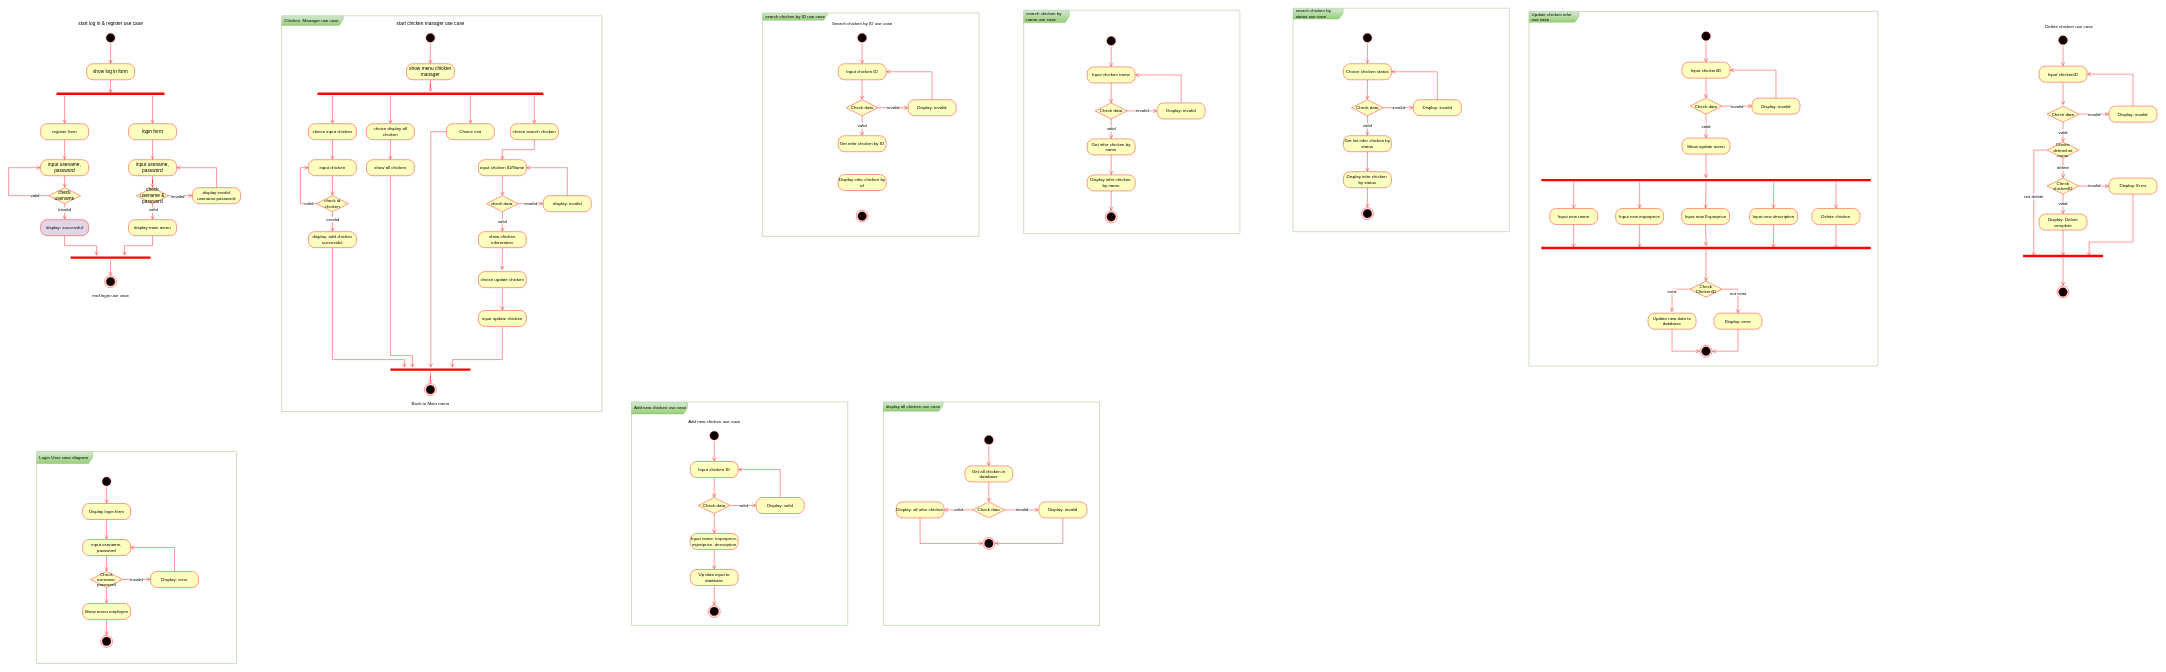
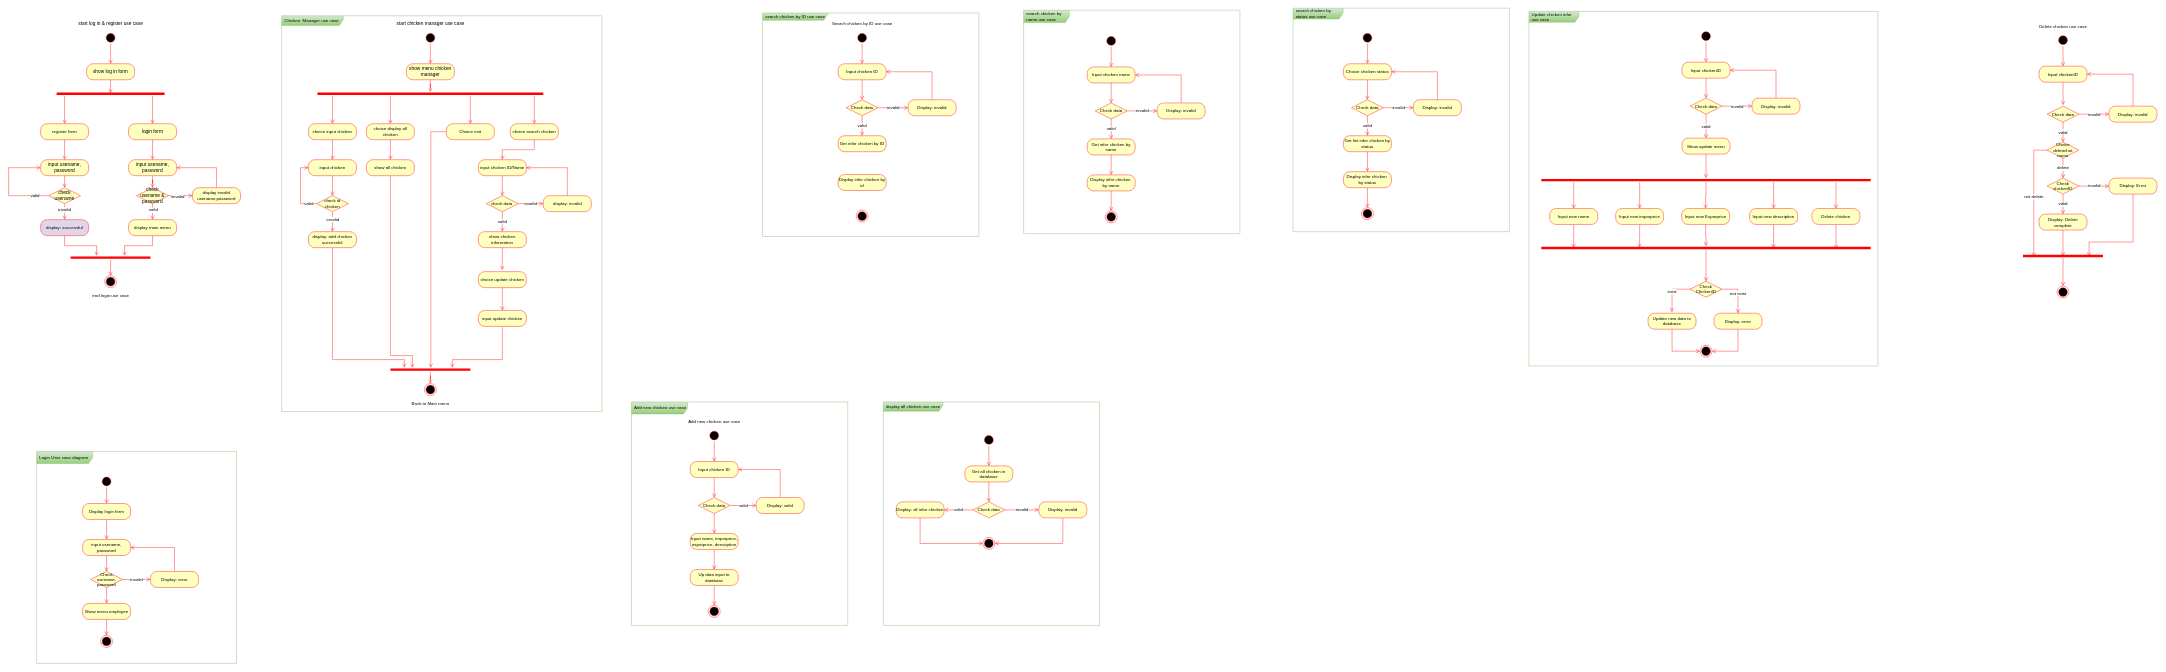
(2070, 26) -> (2064, 26)
